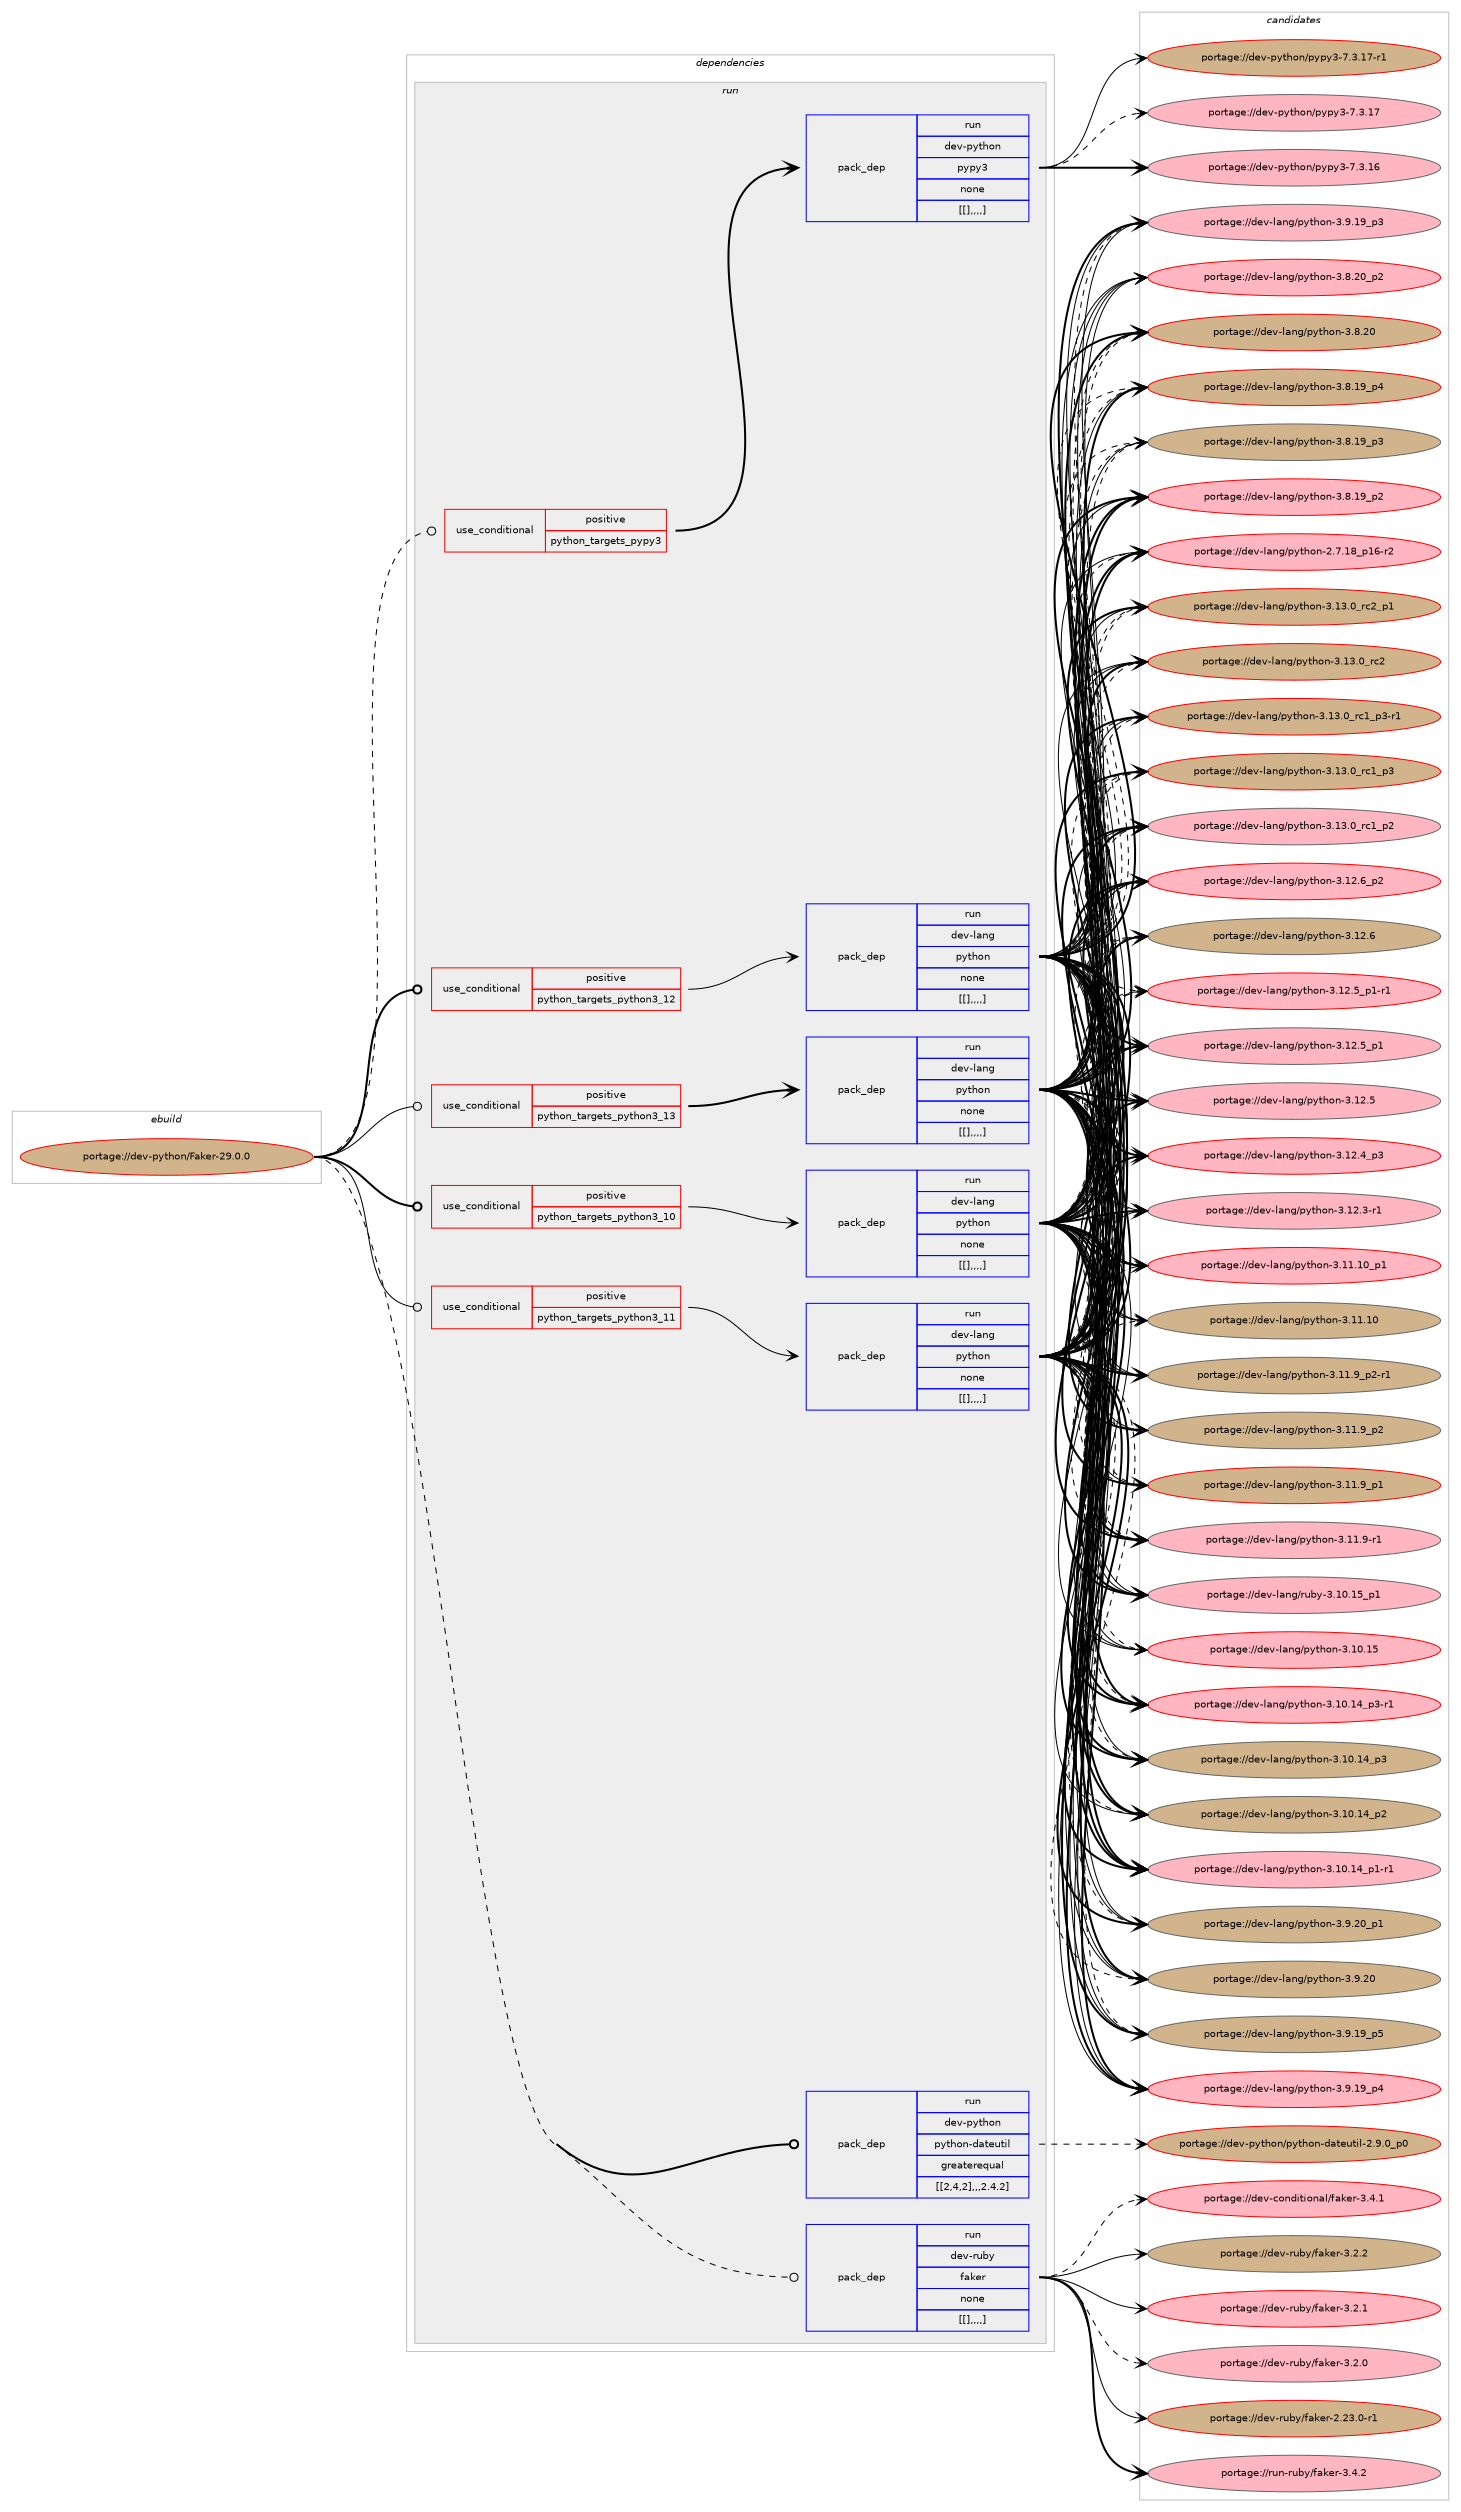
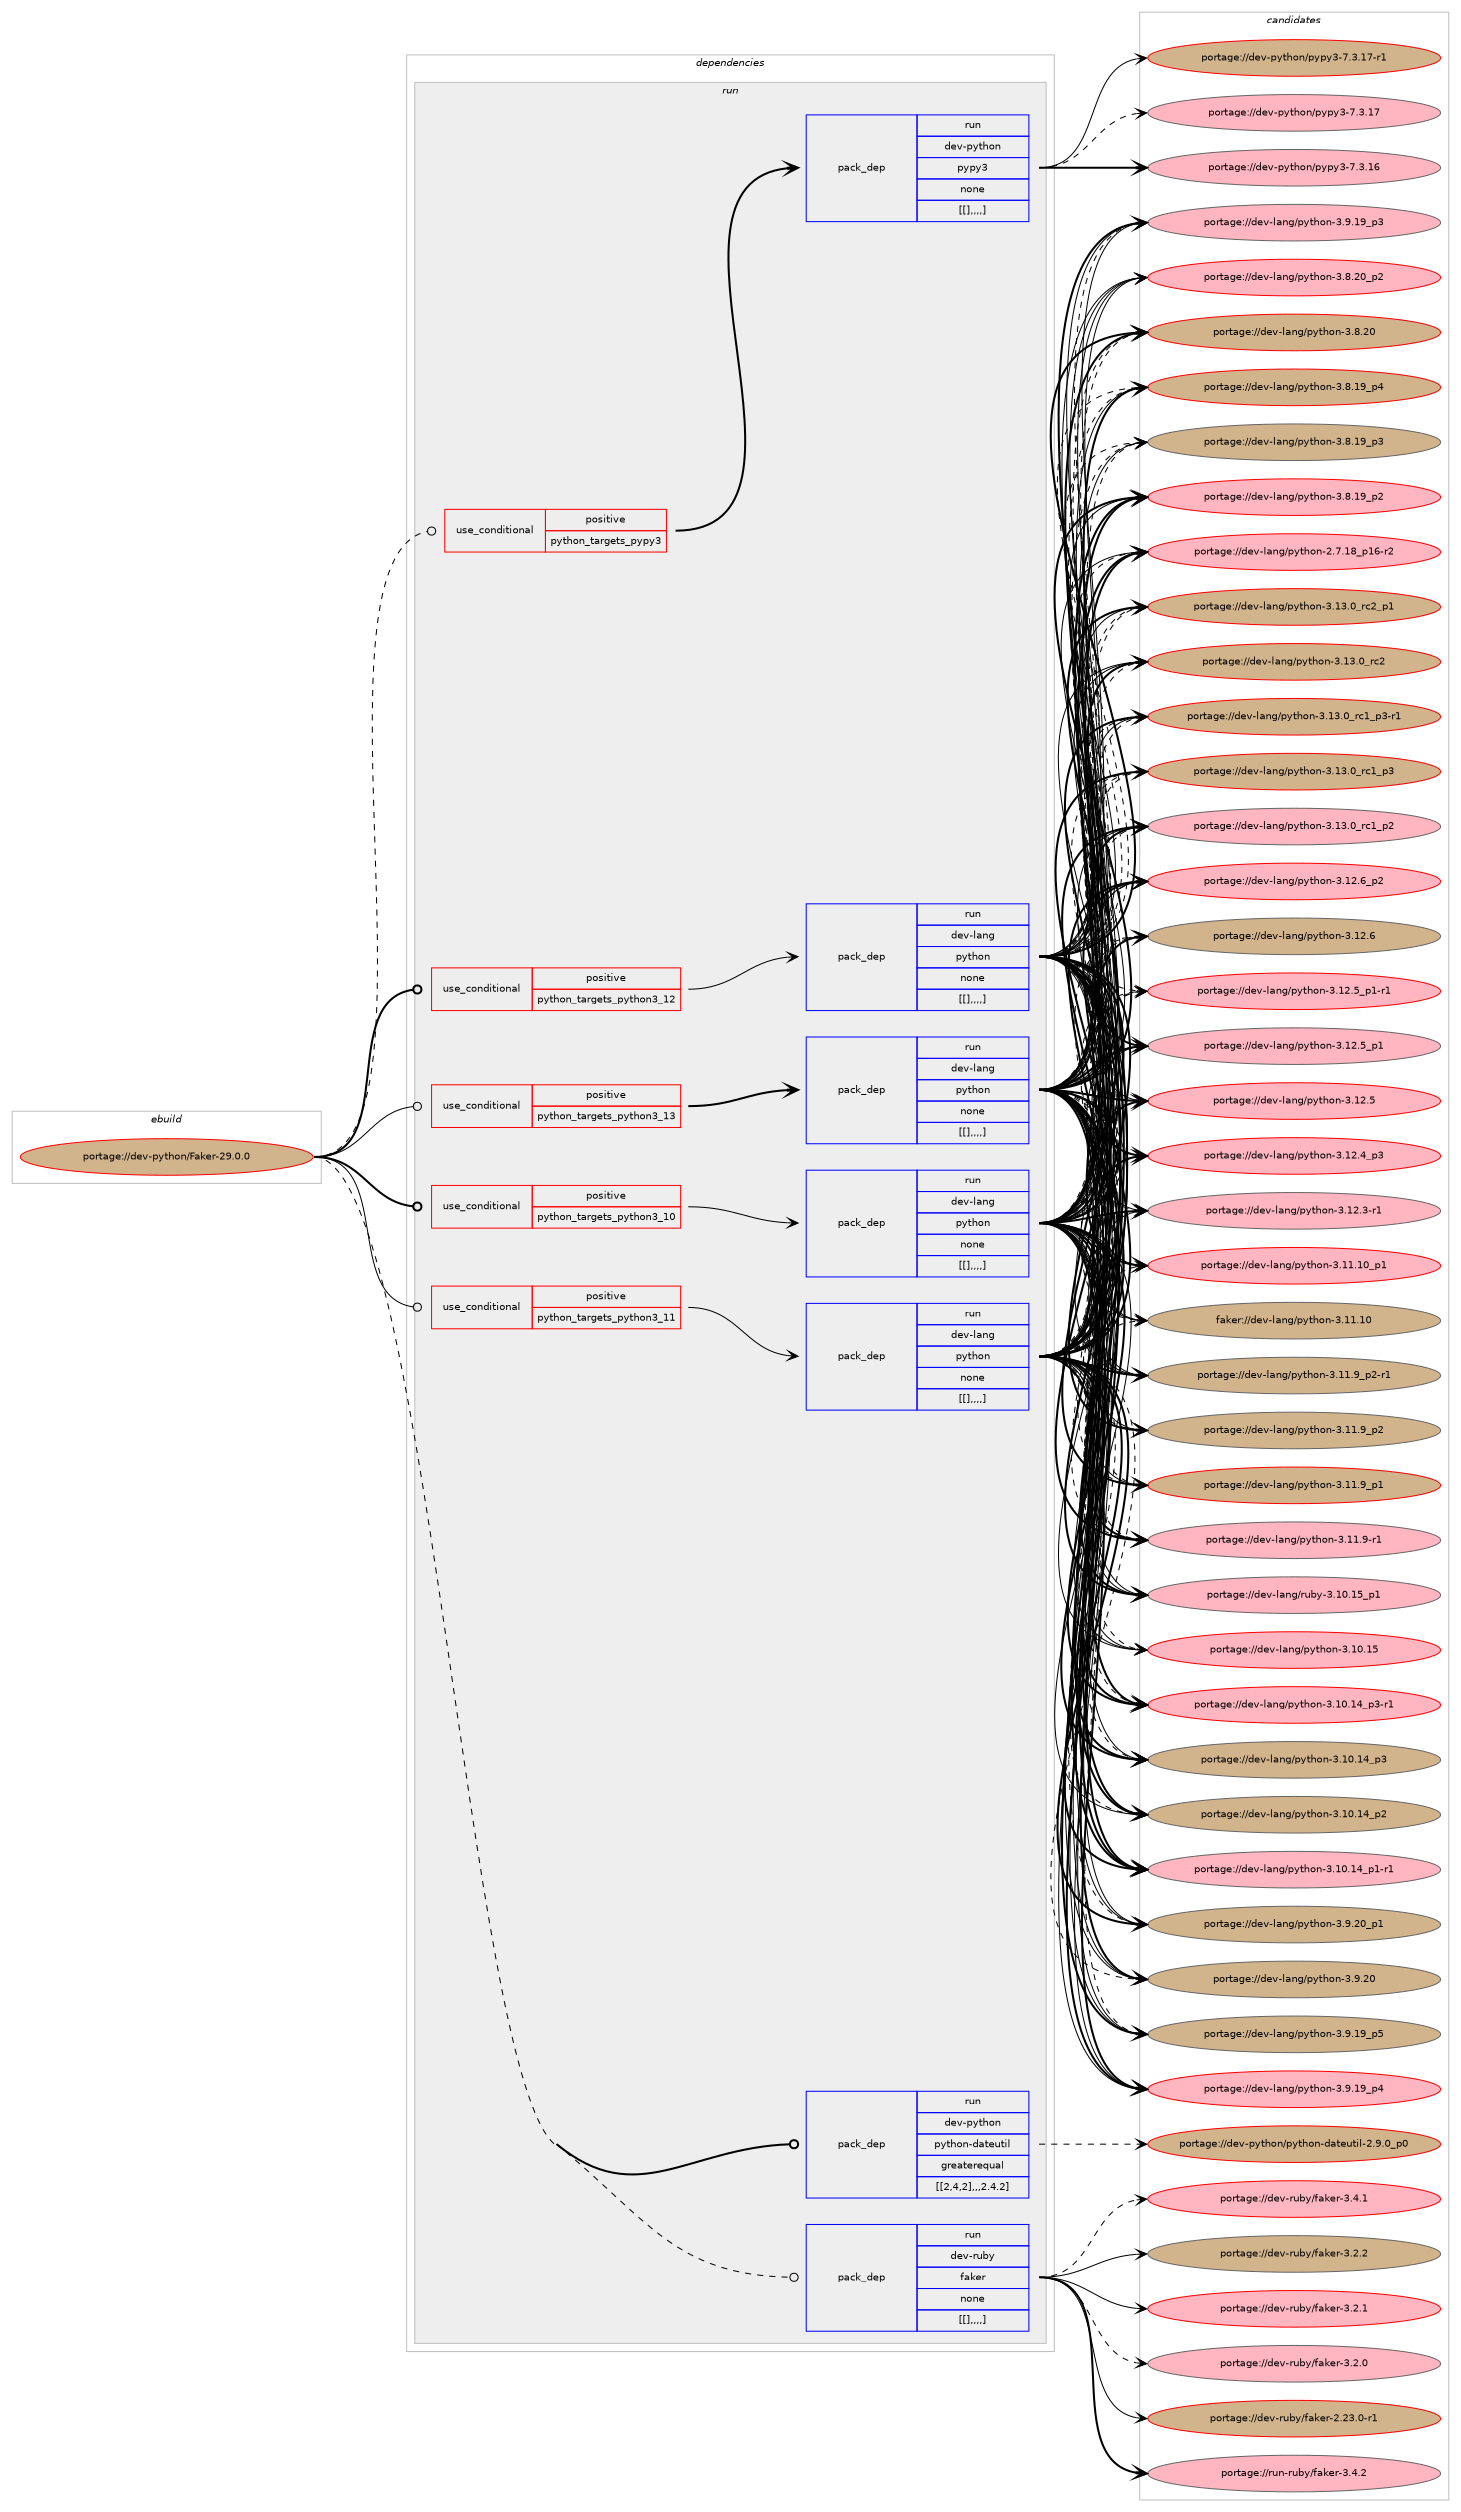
(1294, 1101) -> (1294, 1101)
(1294, 1321) -> (1294, 1321)
(1294, 2199) -> (1294, 2199)
